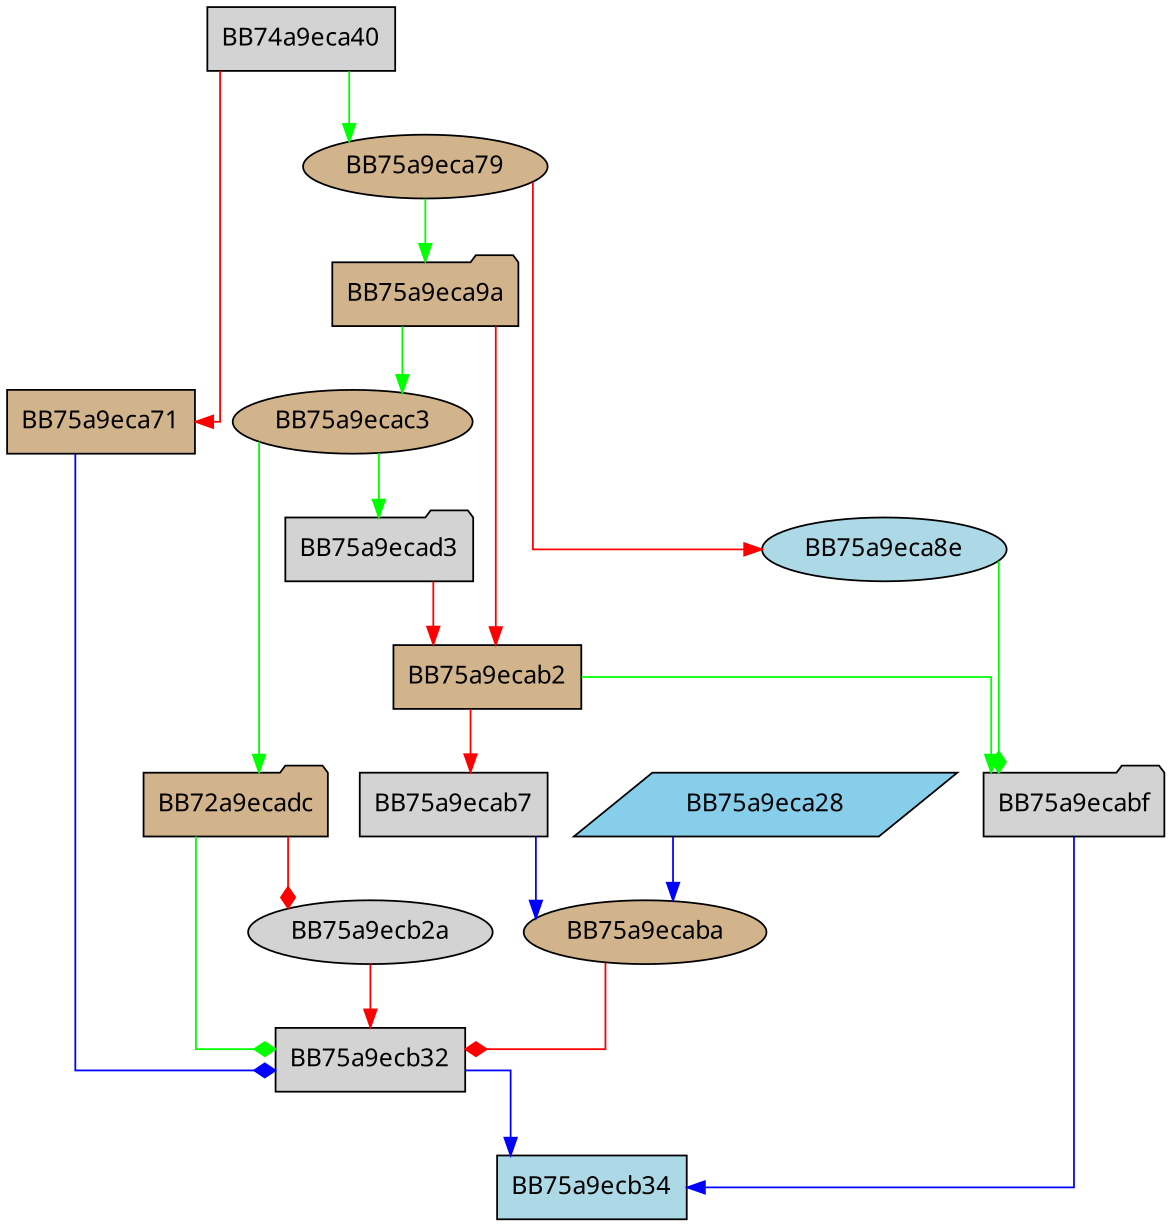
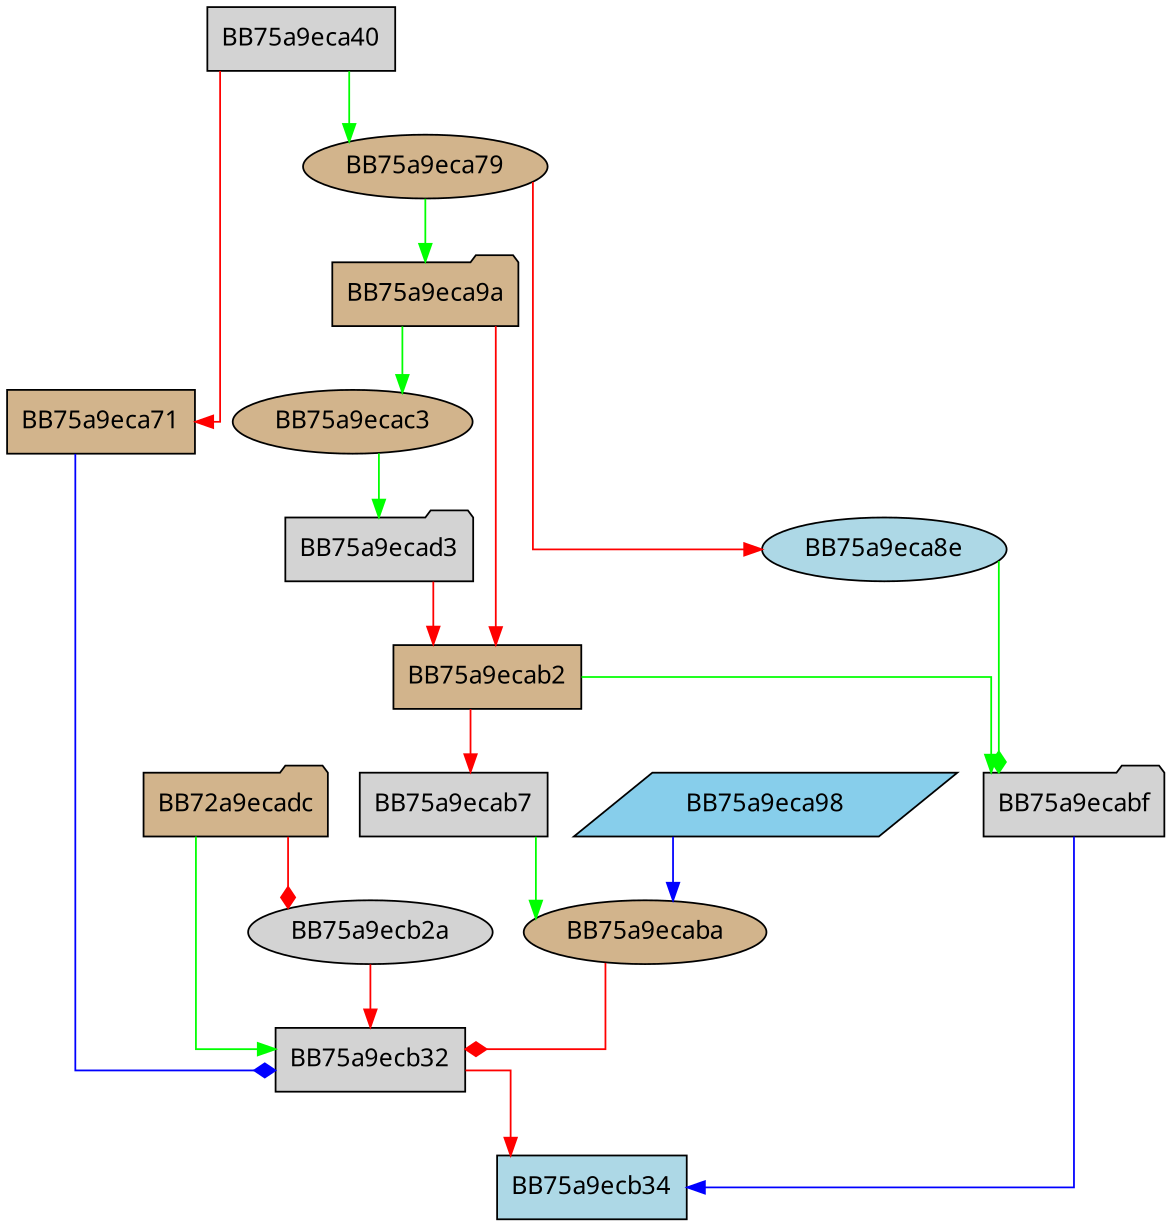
(301, 39) -> (301, 39)
(259, 598) -> none
(766, 805) -> (766, 805)
(536, 869) -> (536, 869)
(196, 974) -> (196, 974)
(511, 1081) -> (511, 1081)
